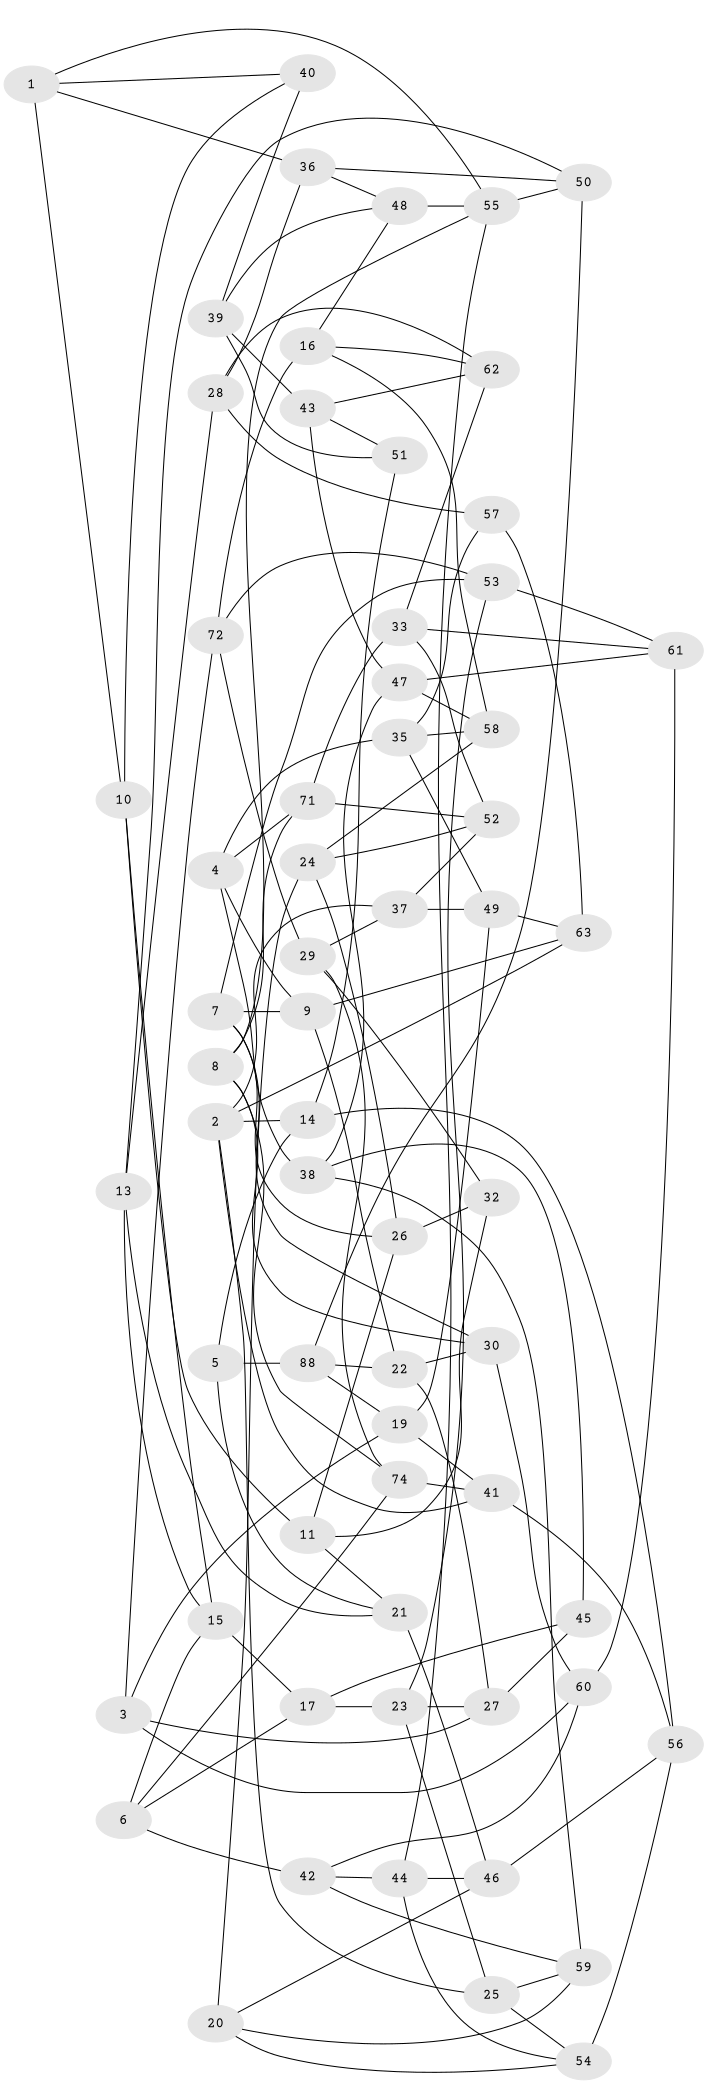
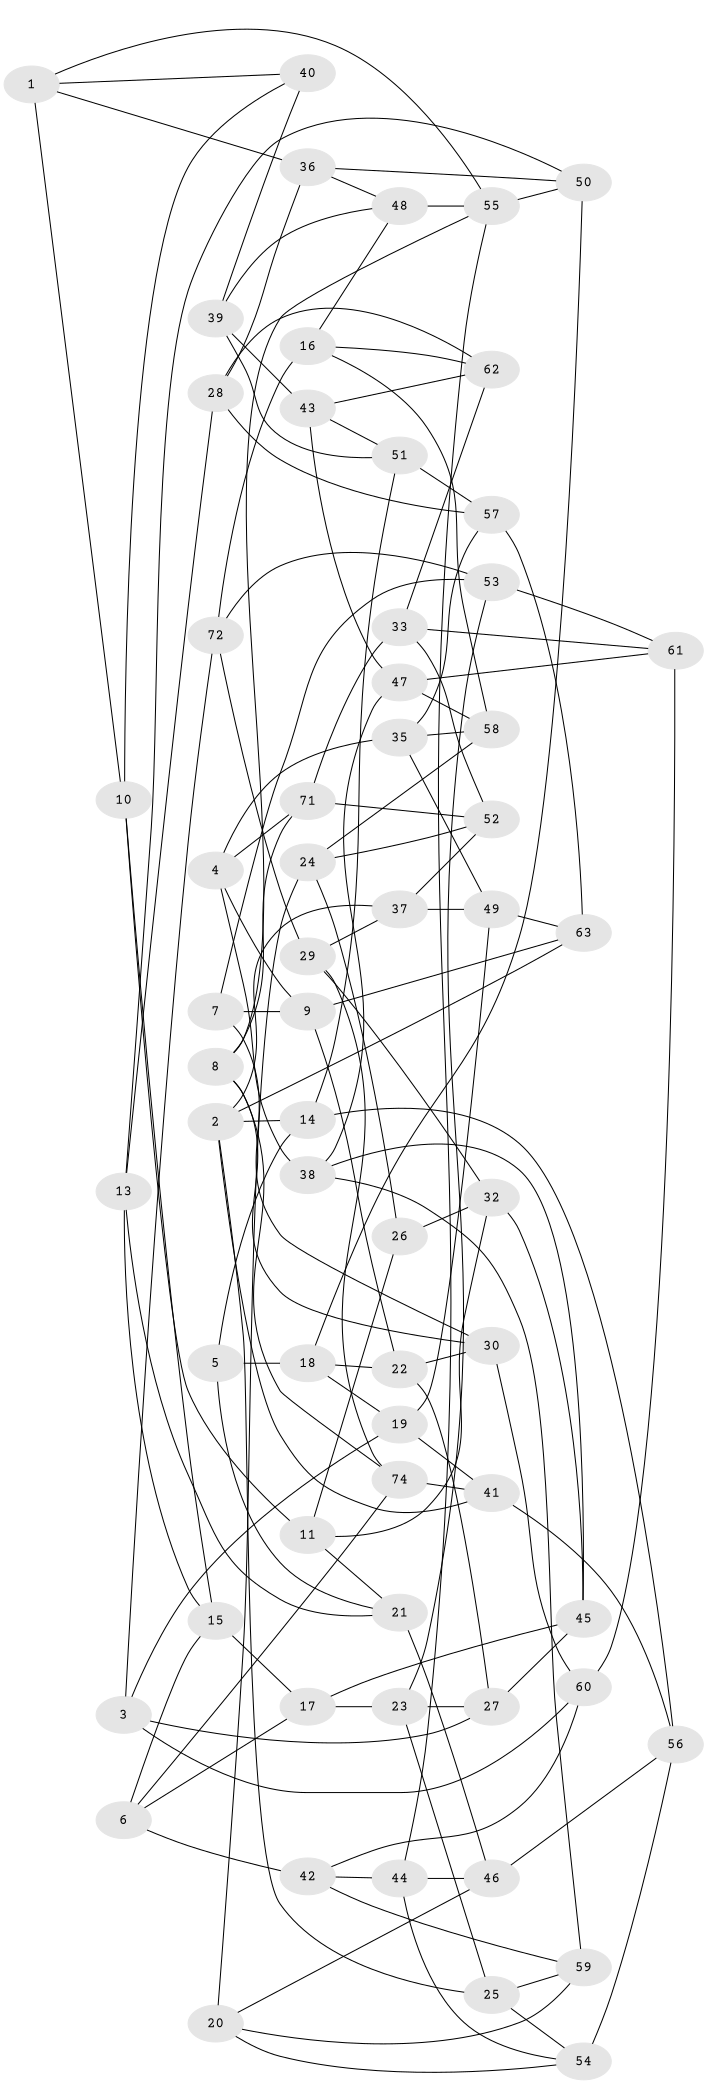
none -> (443, 484)
(271, 1190) -> none
(308, 1363) -> (308, 1363)
none -> (567, 1402)
